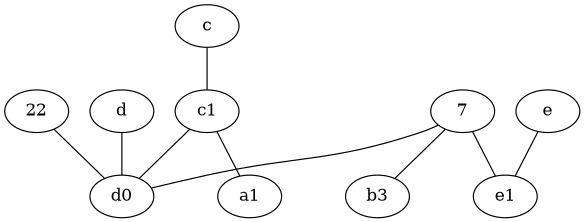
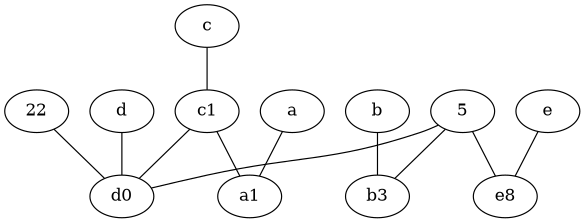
none -> (292, 111)
none -> (377, 111)
(463, 111) -> (463, 111)
(505, 196) -> (505, 196)
